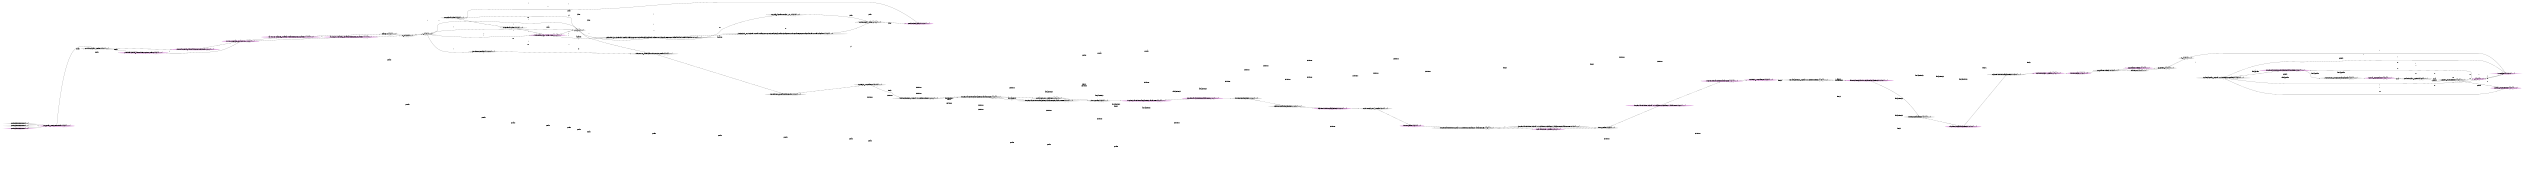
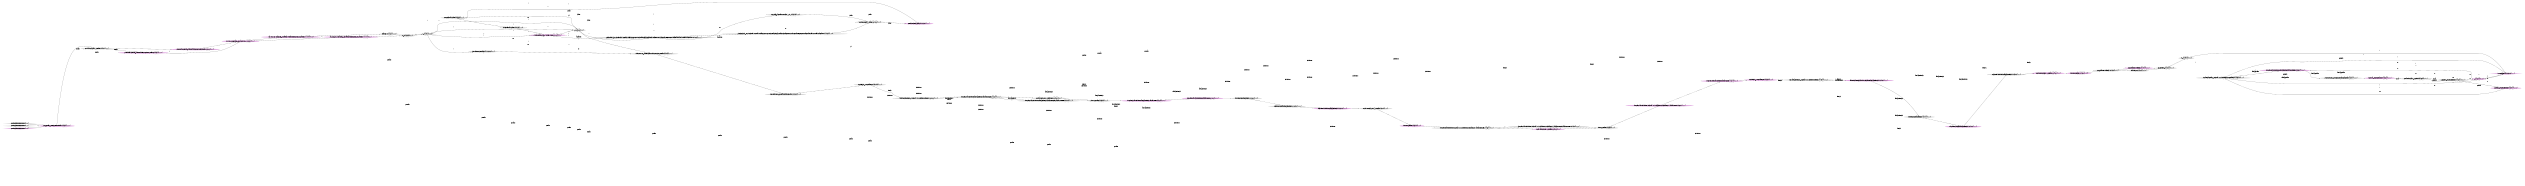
(548, 27) -> (548, 27)
